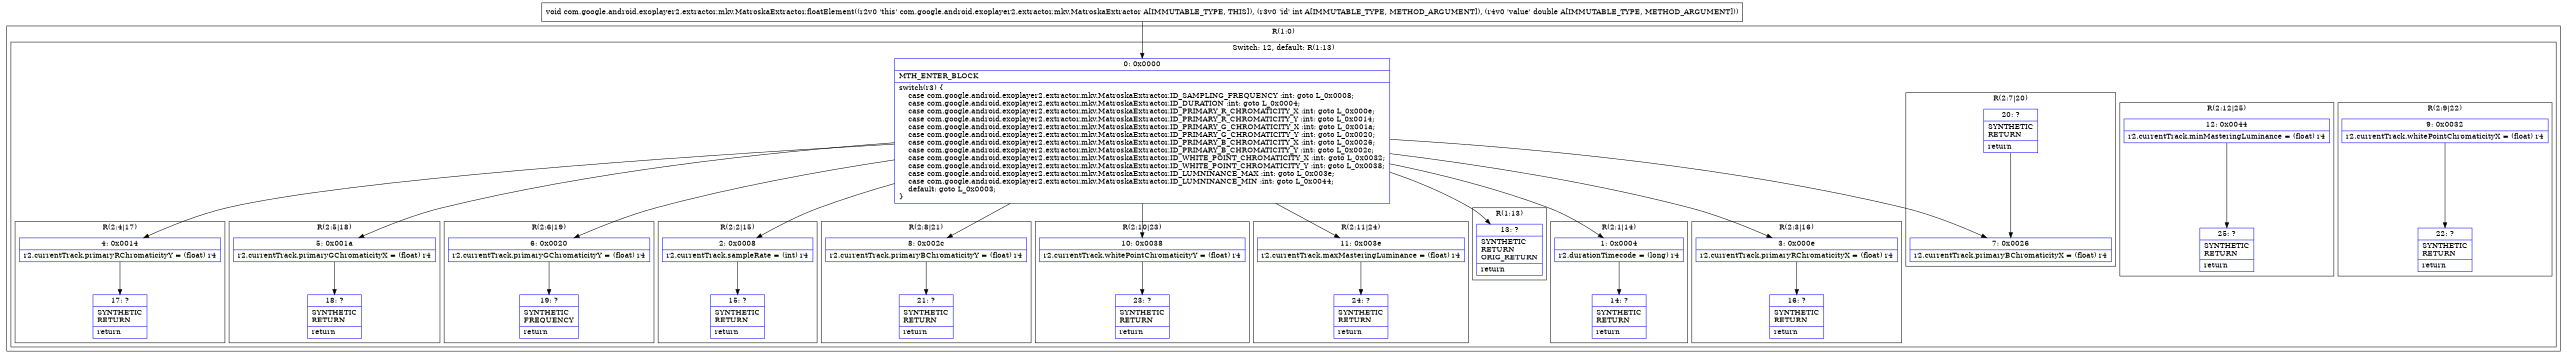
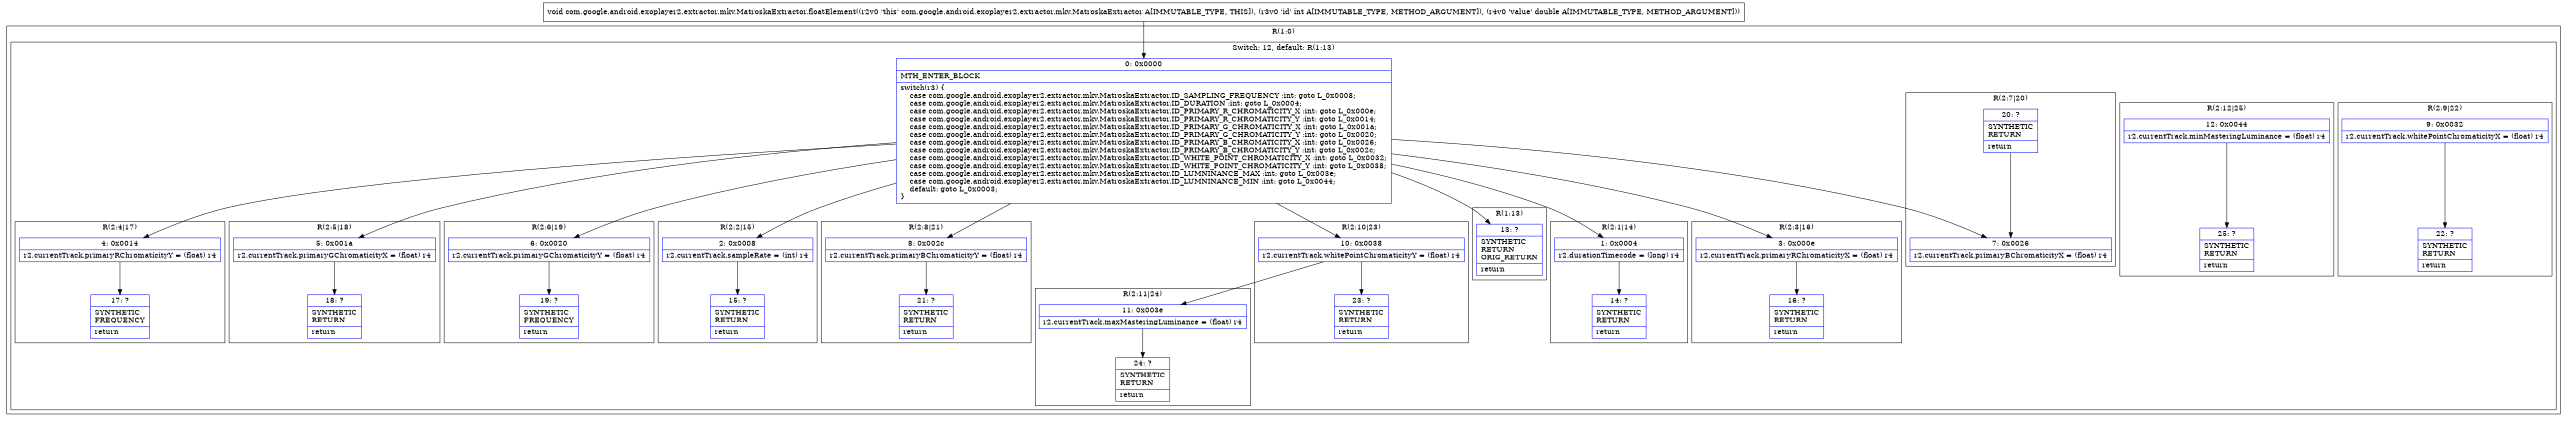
(1302, 218) -> (1258, 281)
(114, 320) -> (120, 320)
